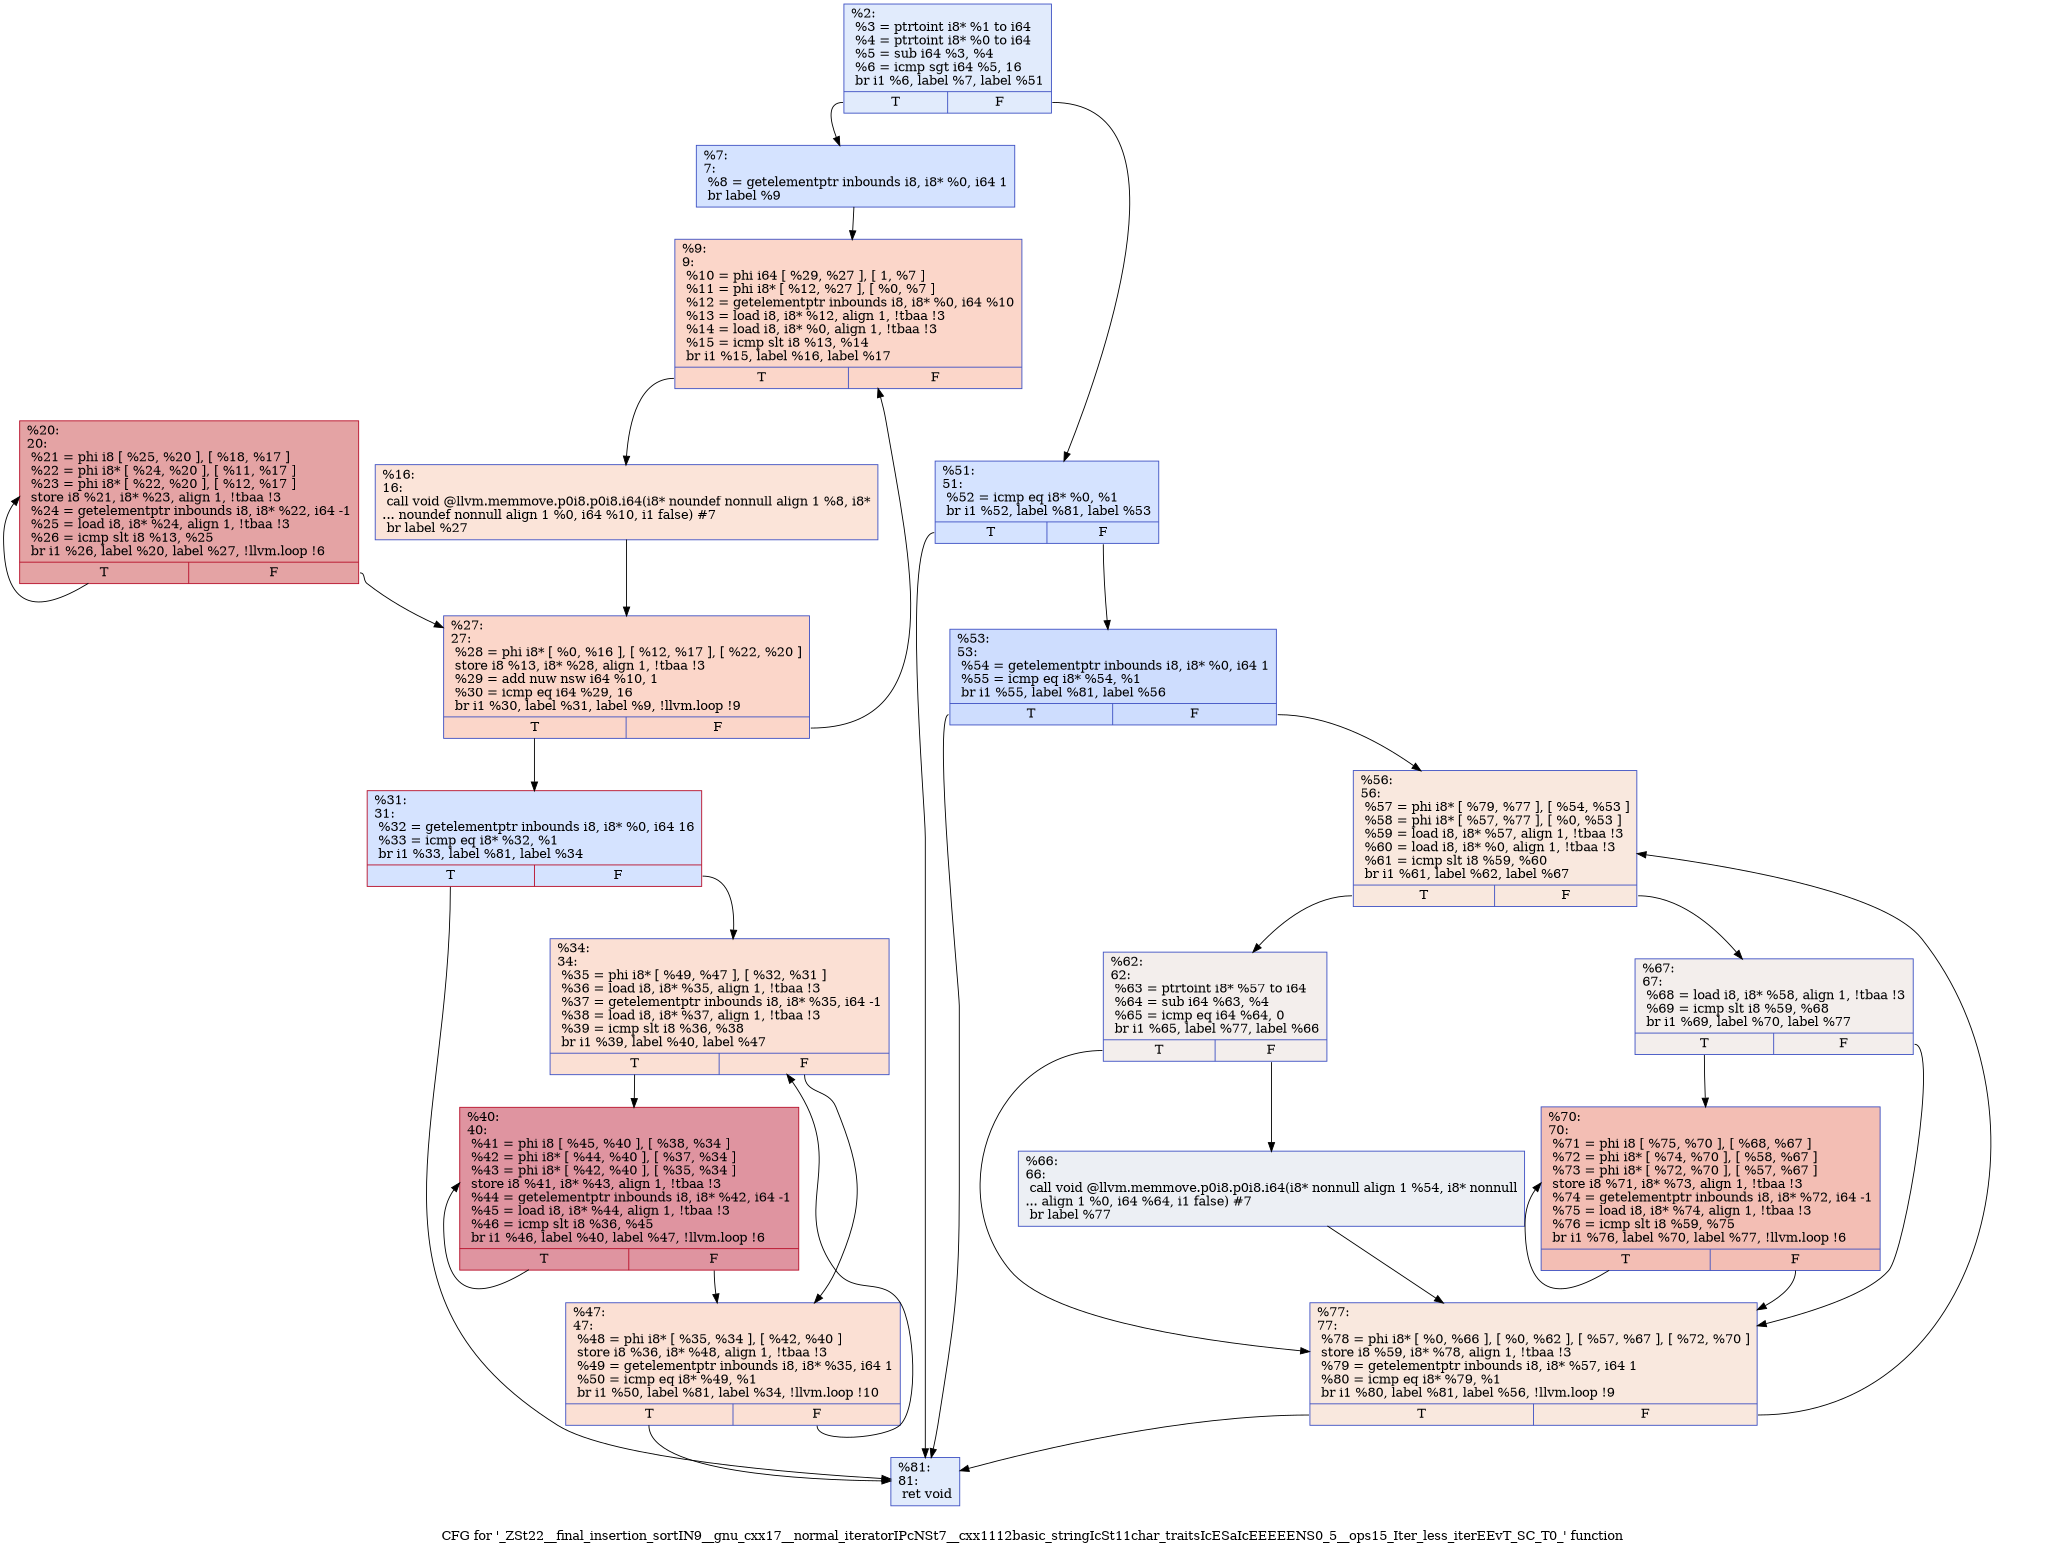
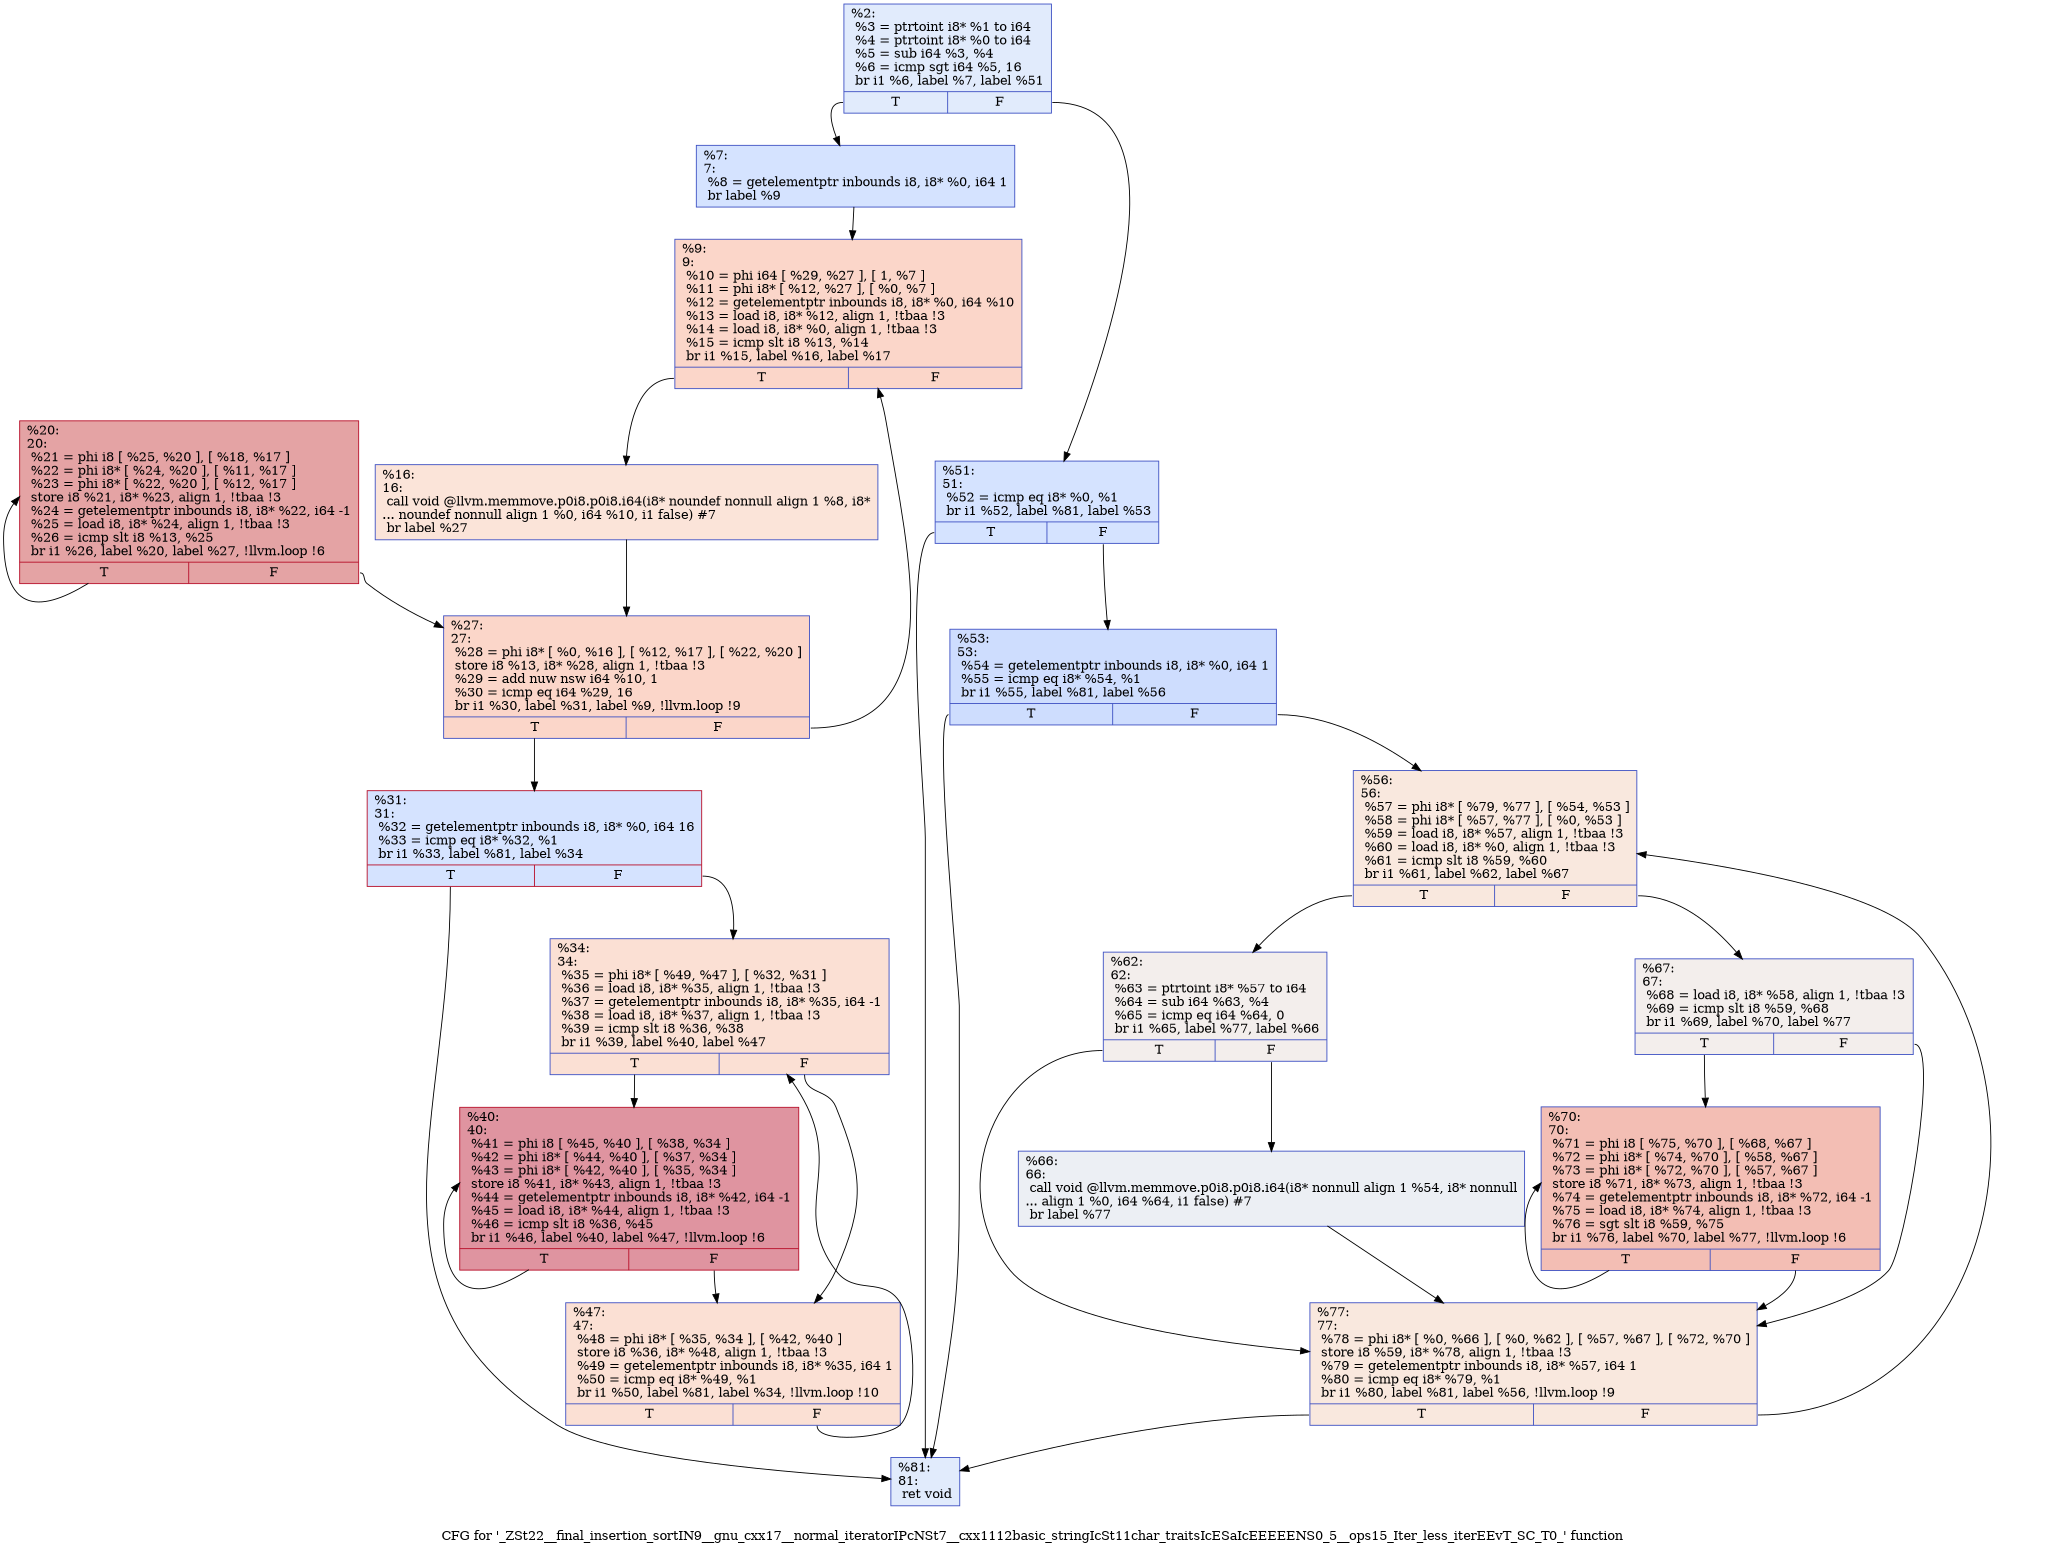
(1642, 1224) -> (1636, 1224)
(757, 1473) -> none
